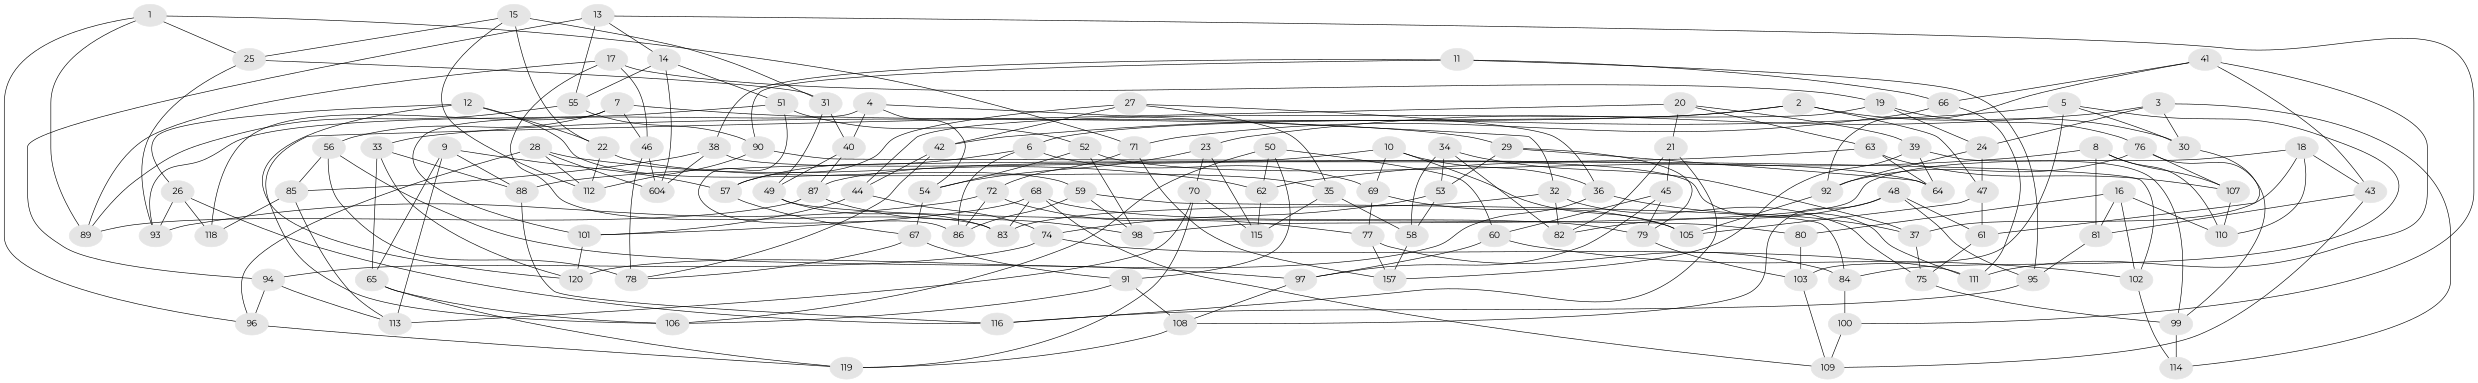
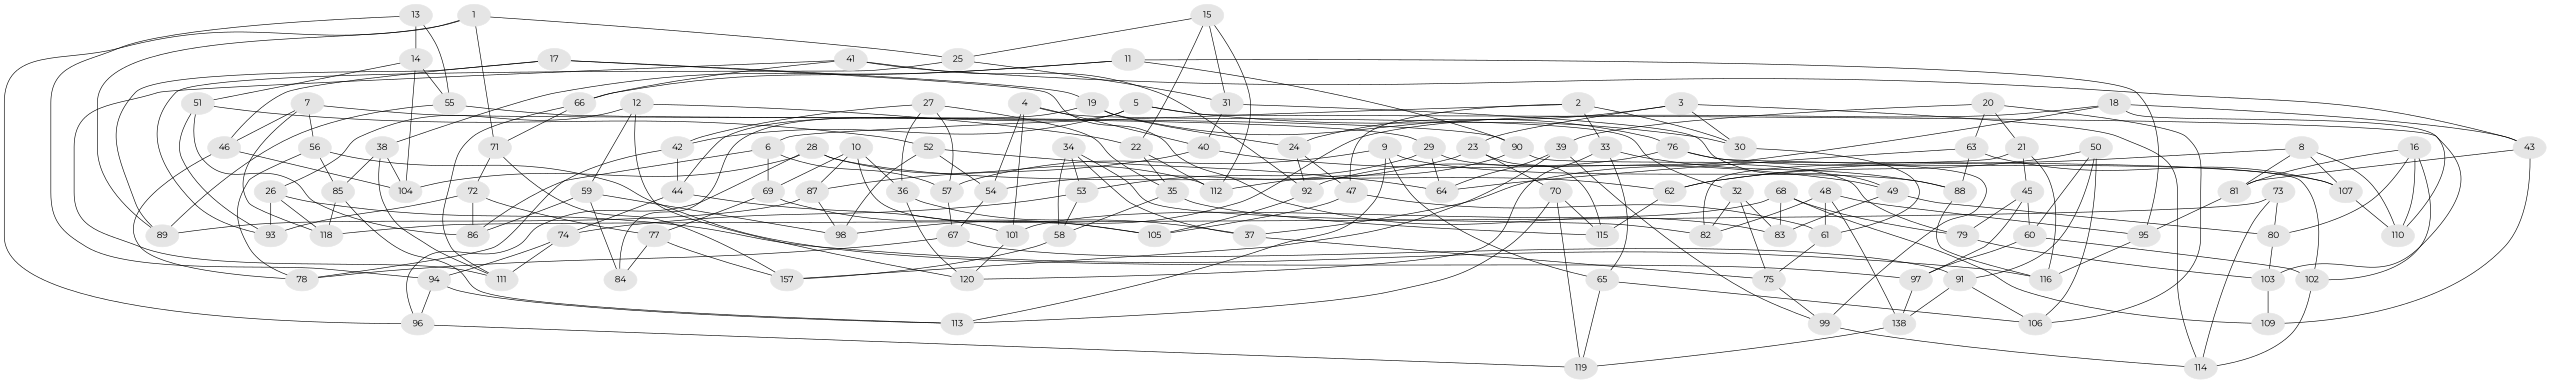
(657, 192) -> (405, 192)
none -> (2278, 192)
(1180, 324) -> (1899, 324)
(1845, 324) -> none
